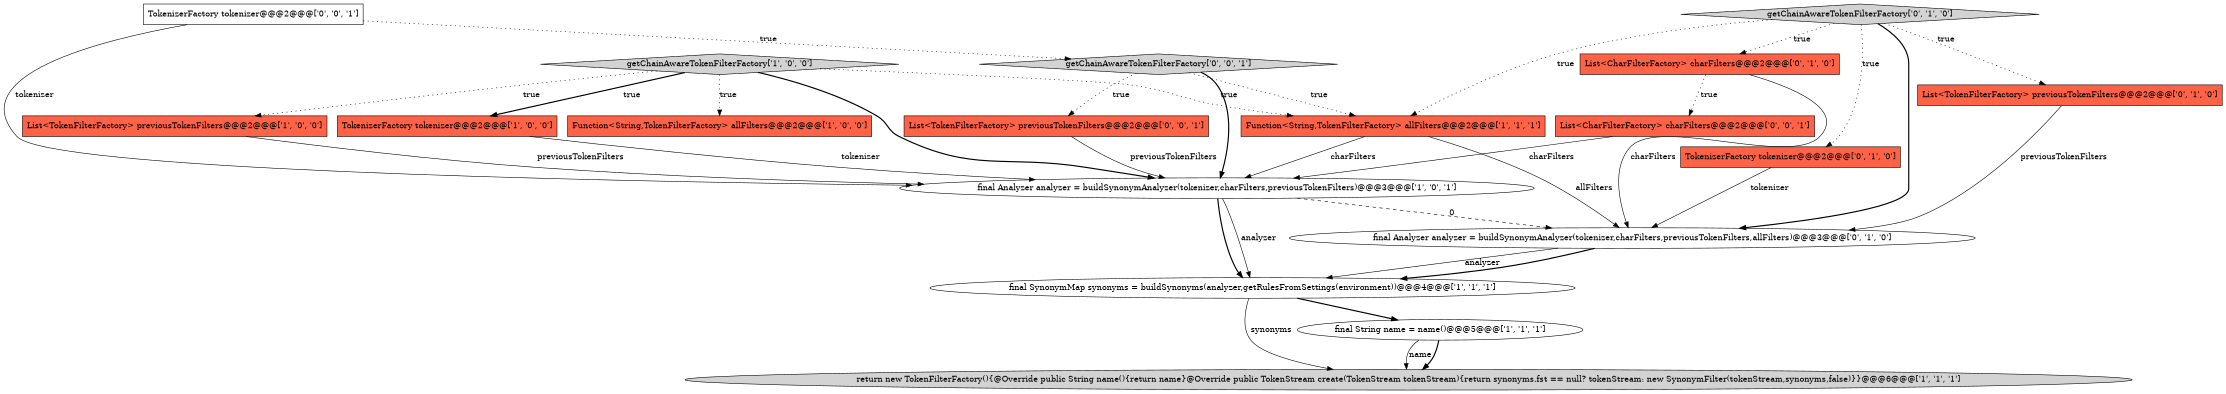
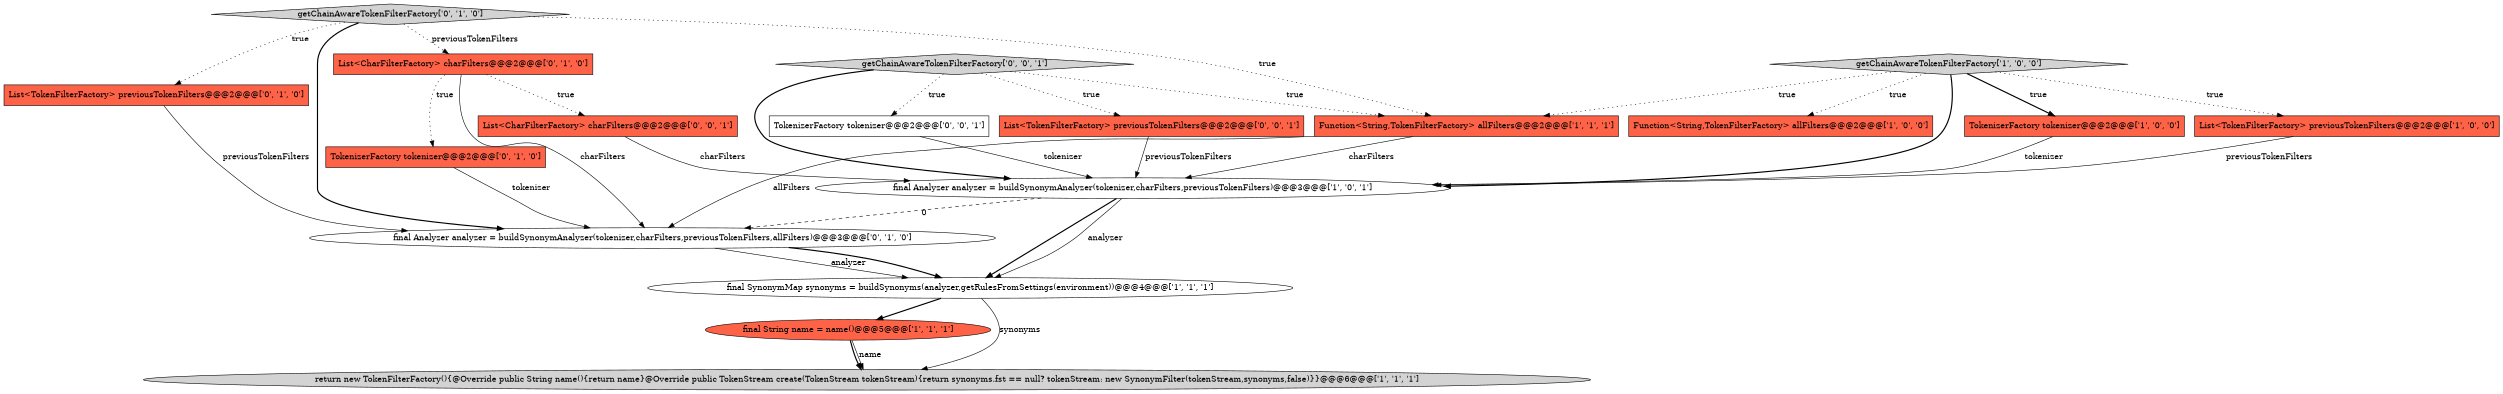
(1802, 39) -> (475, 39)
(714, 40) -> (920, 93)
(1859, 88) -> (430, 106)
(1440, 330) -> (848, 330)
